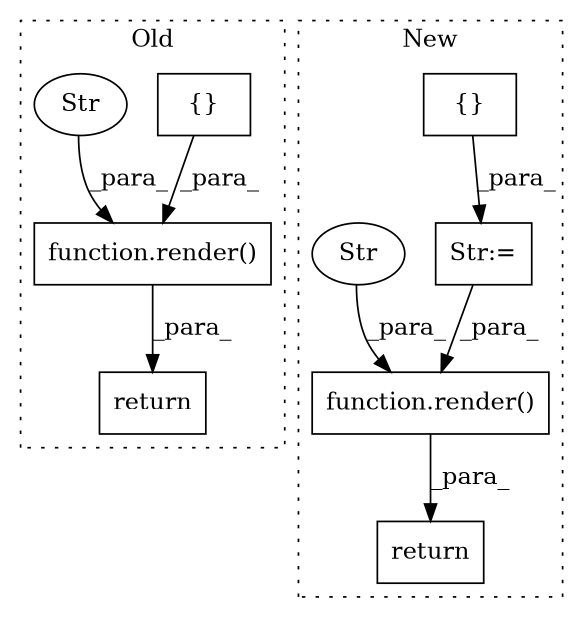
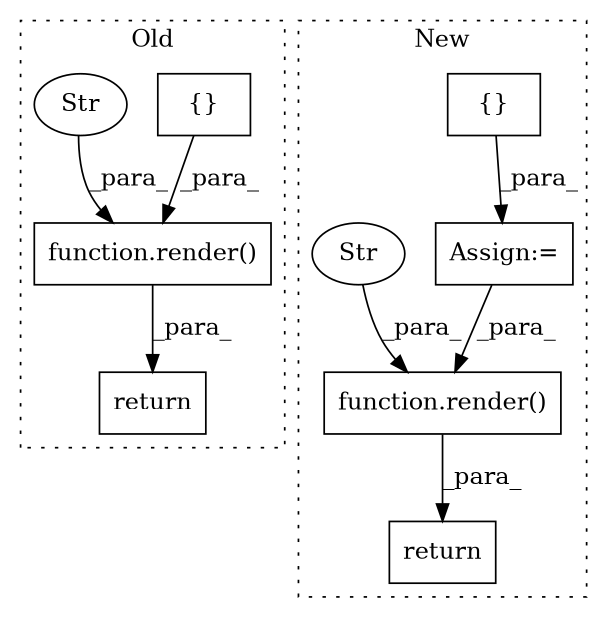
(484, 254) -> (504, 254)
